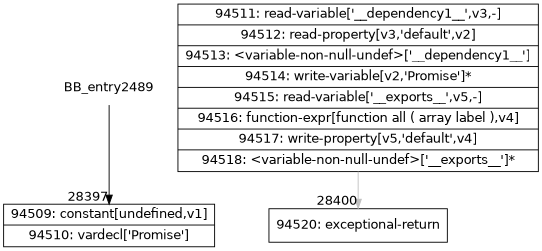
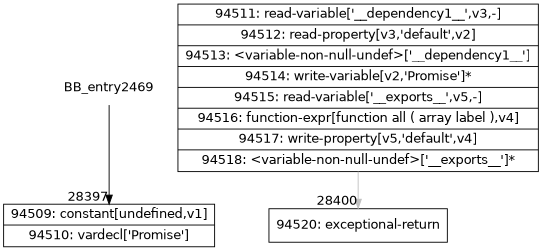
(109, 88) -> (109, 88)
